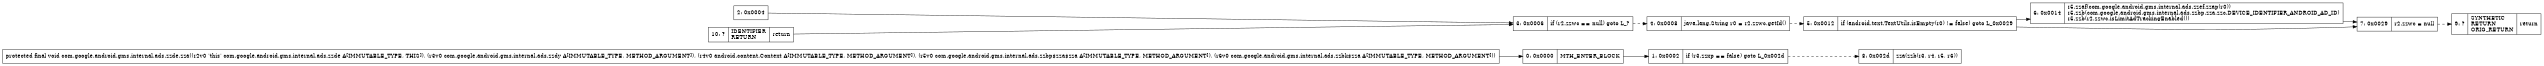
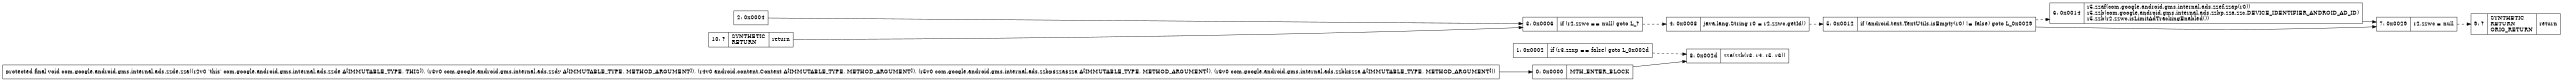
(2021, 19) -> (2041, 20)
(749, 32) -> (749, 37)
(1634, 56) -> (1658, 64)
